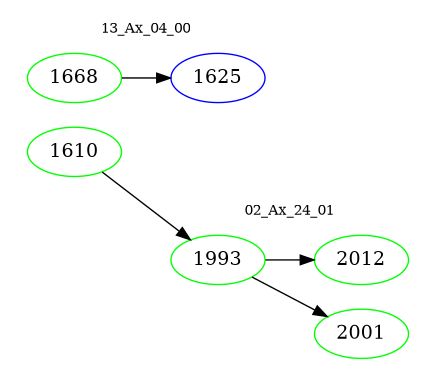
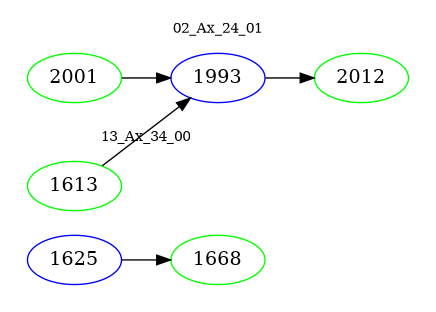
(146, 29) -> (146, 137)
(139, 78) -> (139, 260)
(74, 152) -> (74, 186)
(218, 260) -> (218, 78)
(283, 294) -> (139, 78)
